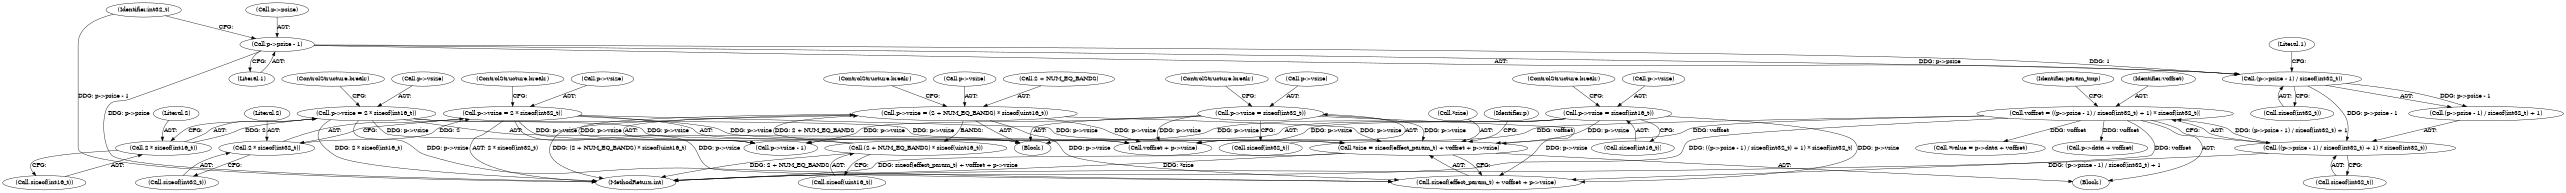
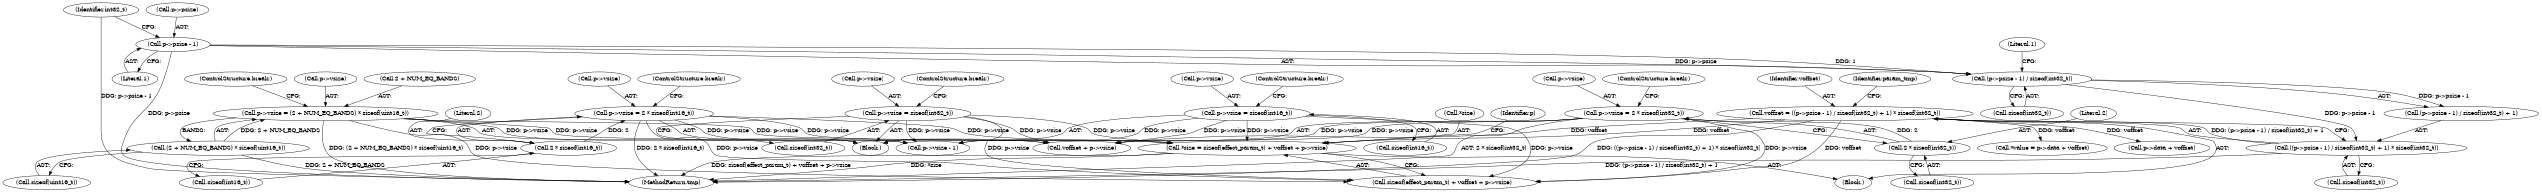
(999, 126) -> none
(636, 183) -> (671, 183)
